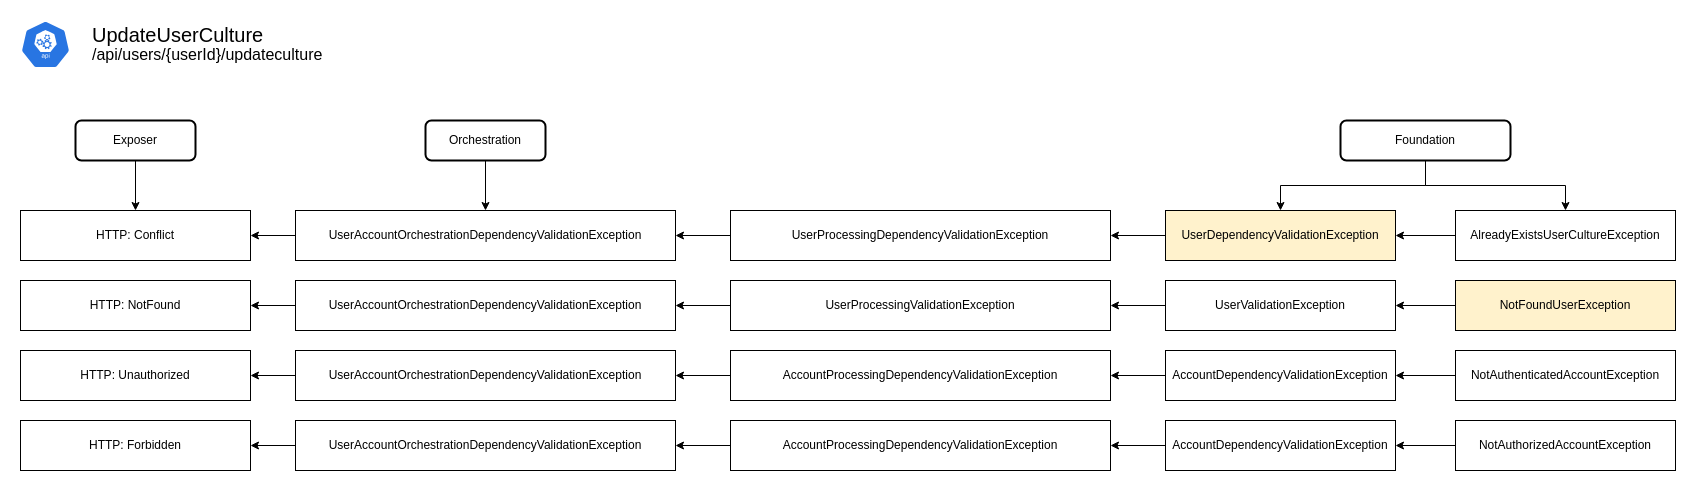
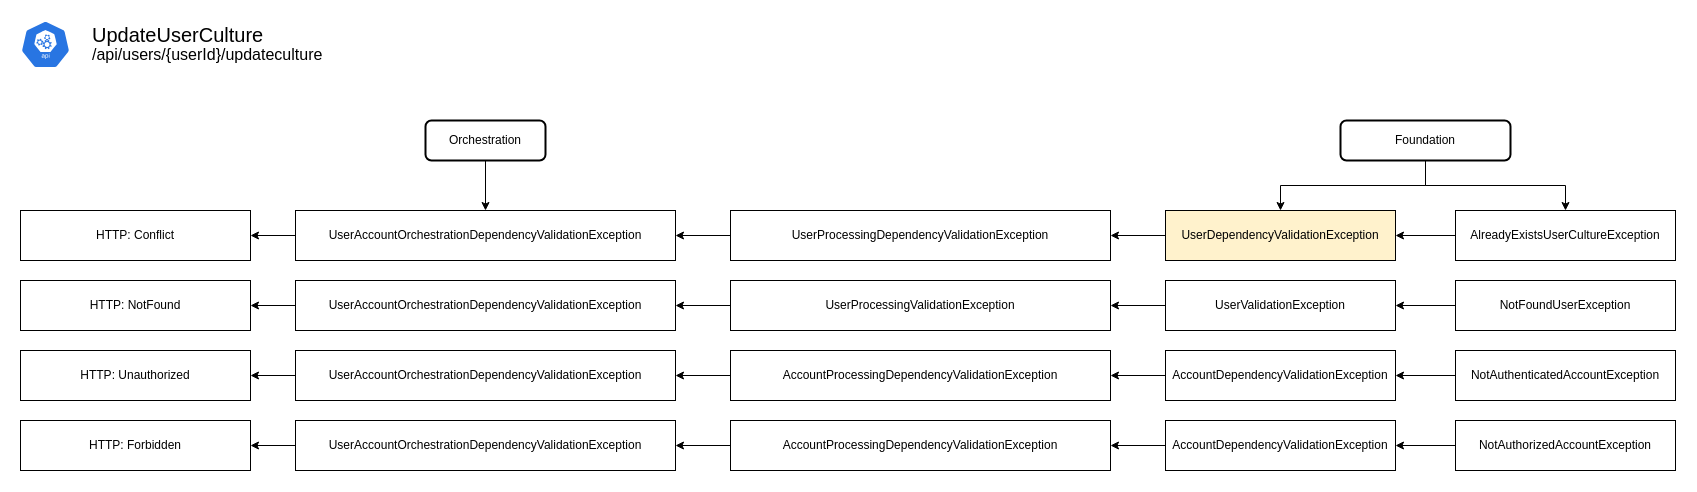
(136, 141) -> none
(136, 182) -> none
(1566, 306) -> (1566, 306)
